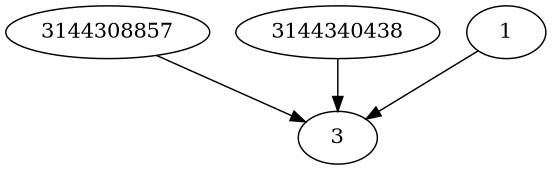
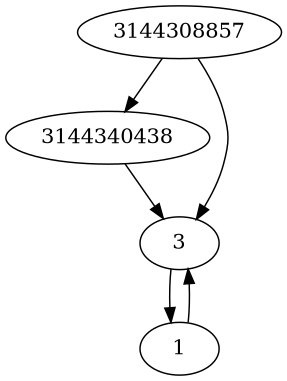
none -> (148, 79)
none -> (170, 288)
